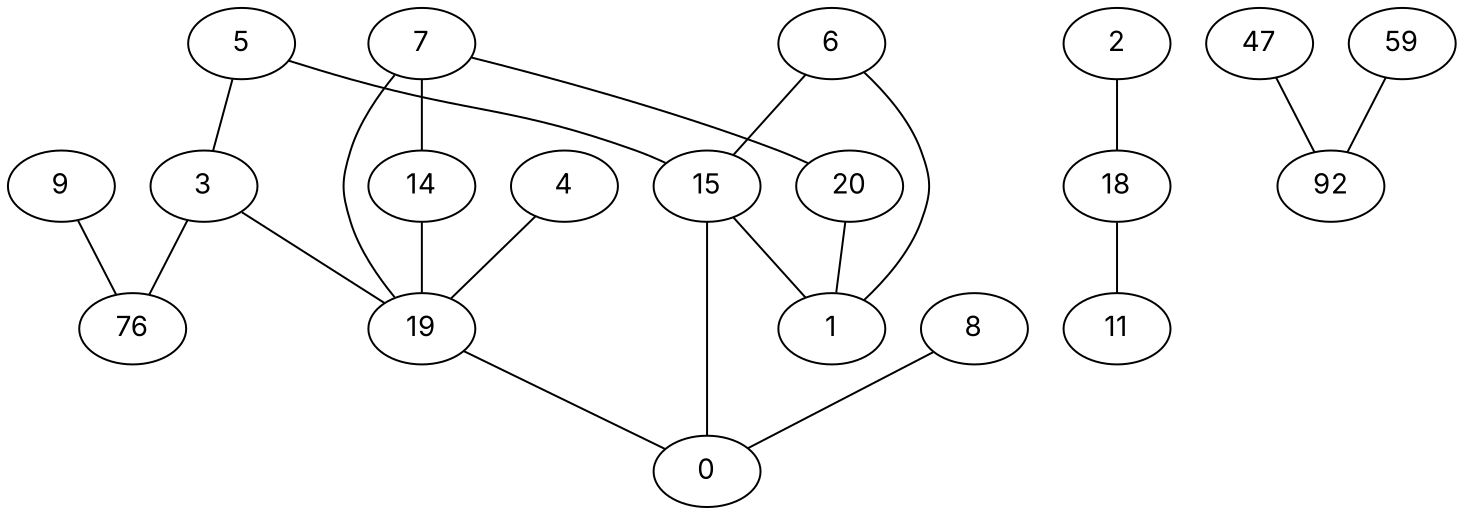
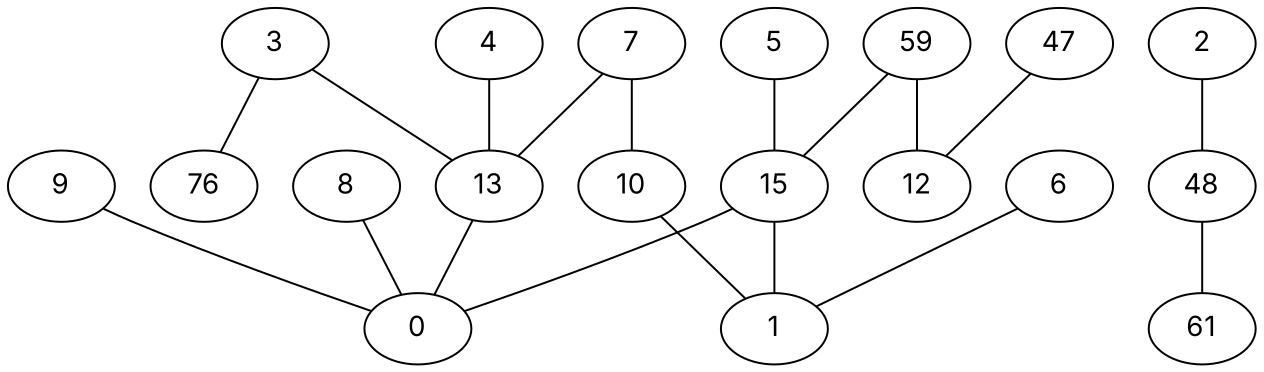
(223, 115) -> none
(769, 115) -> (846, 115)
(422, 186) -> none
(850, 186) -> (632, 186)
(1117, 186) -> (1202, 186)
(1331, 186) -> (917, 186)
(97, 258) -> (236, 263)
(422, 329) -> (489, 186)
(1117, 329) -> (1202, 329)
